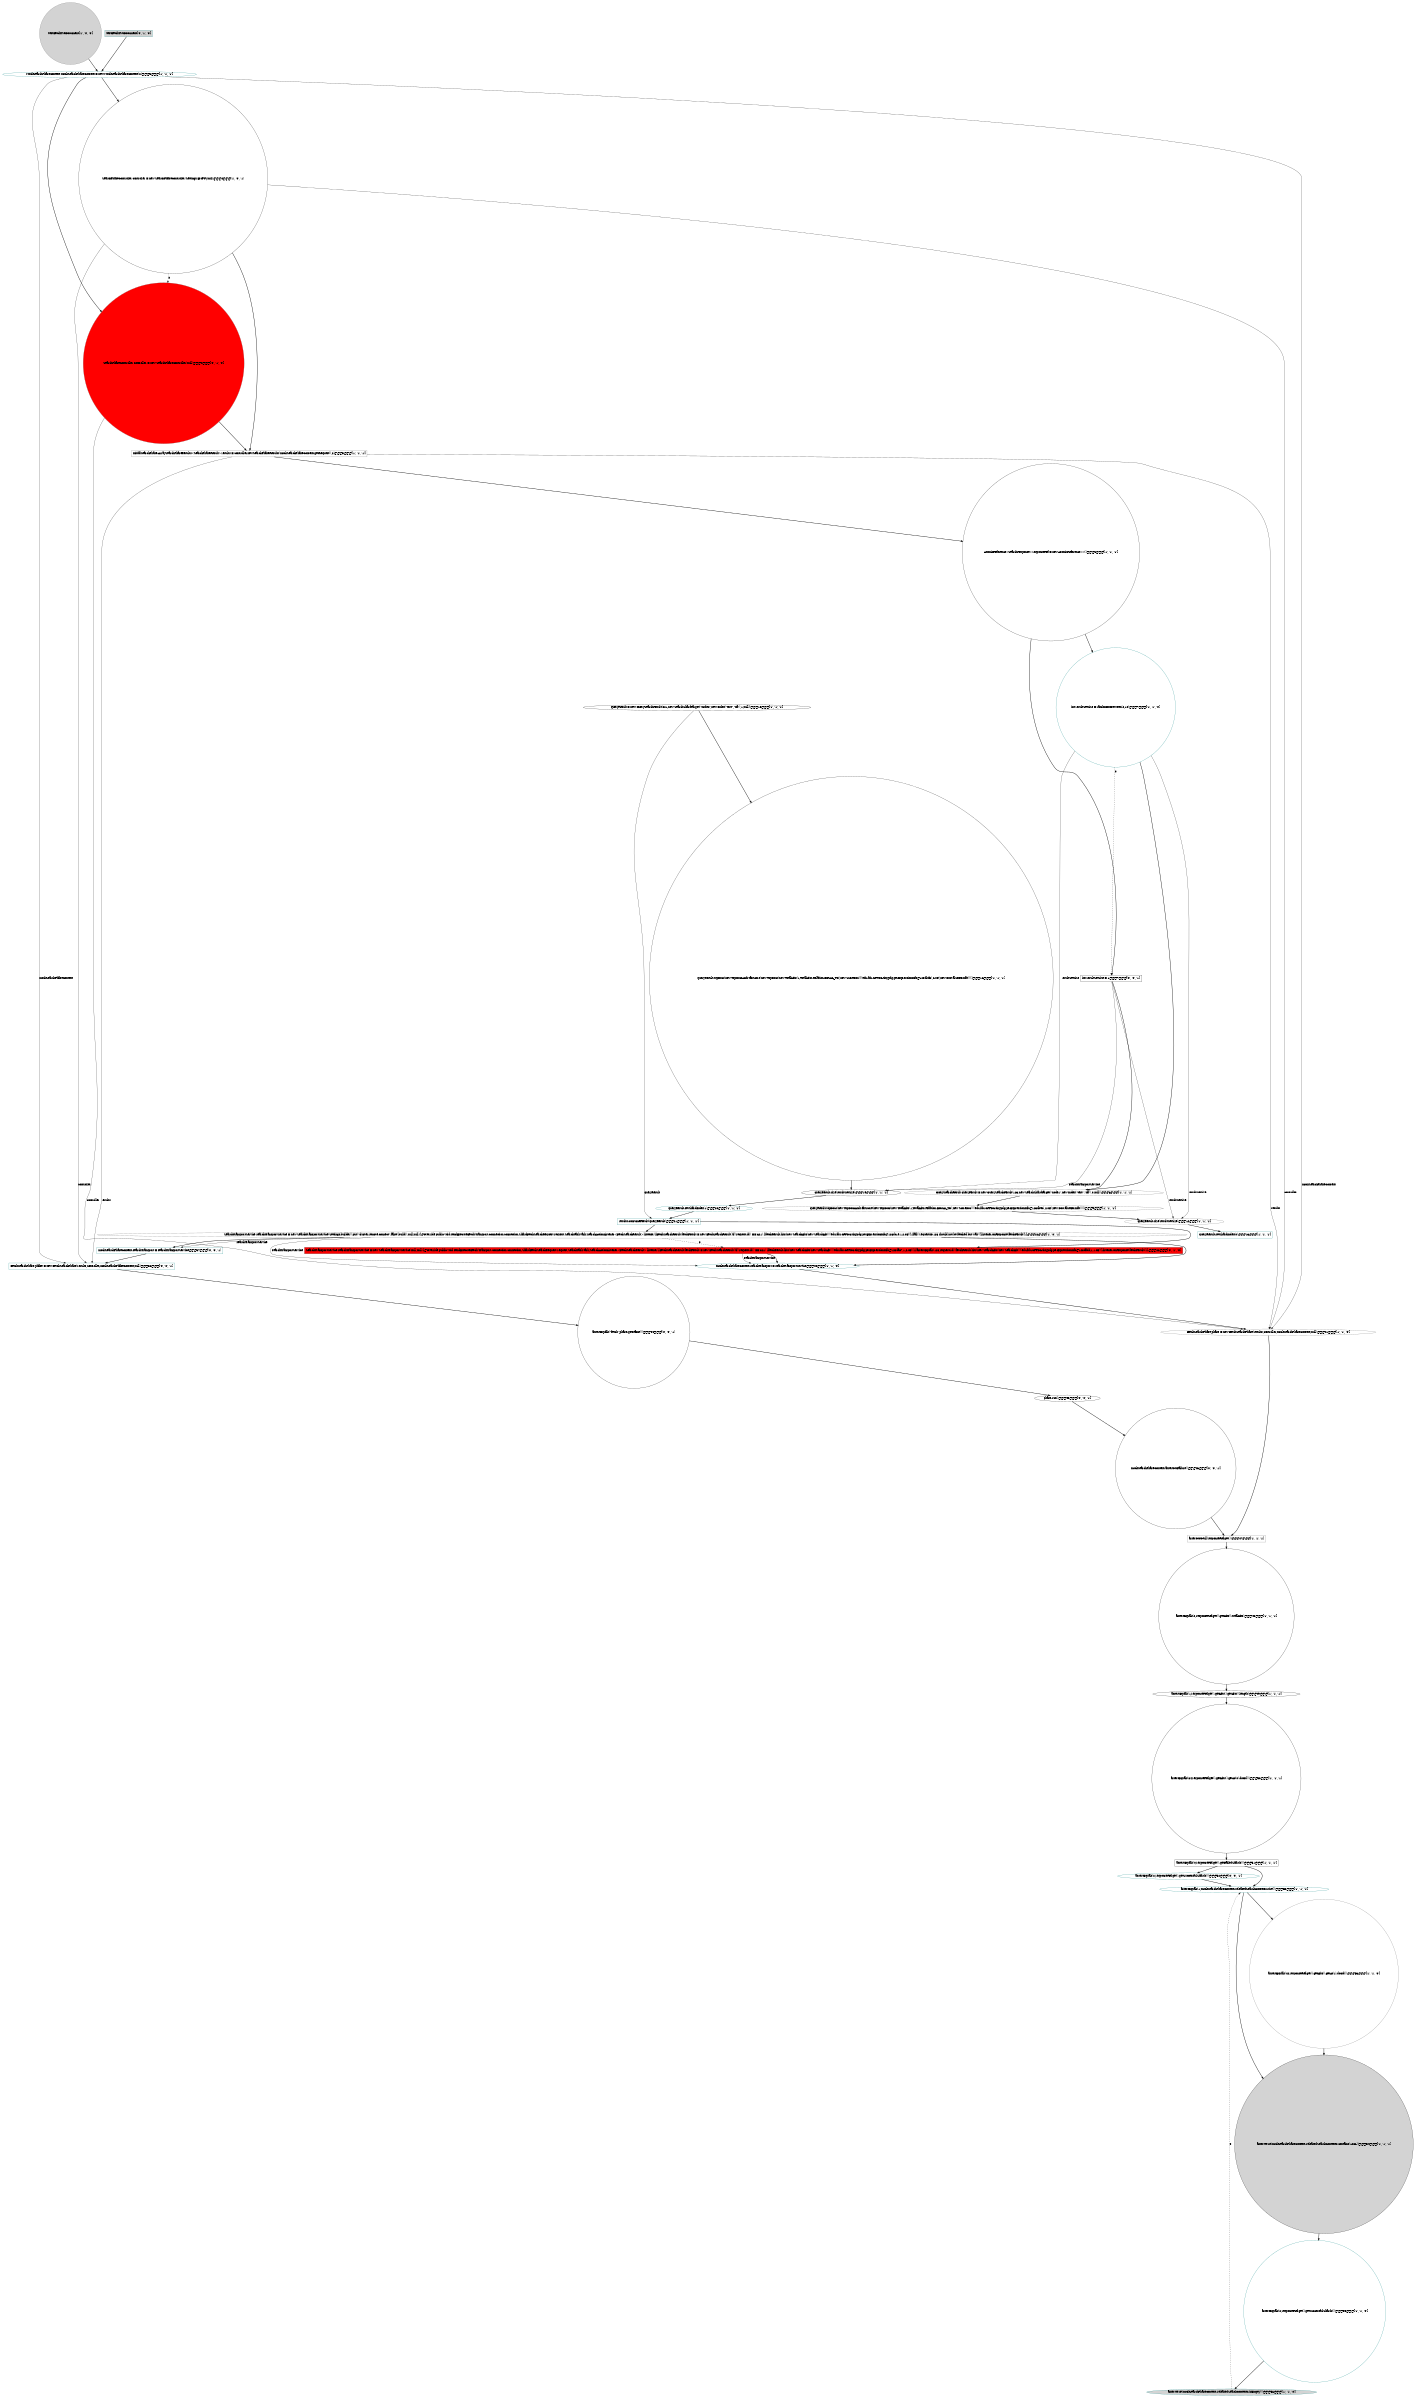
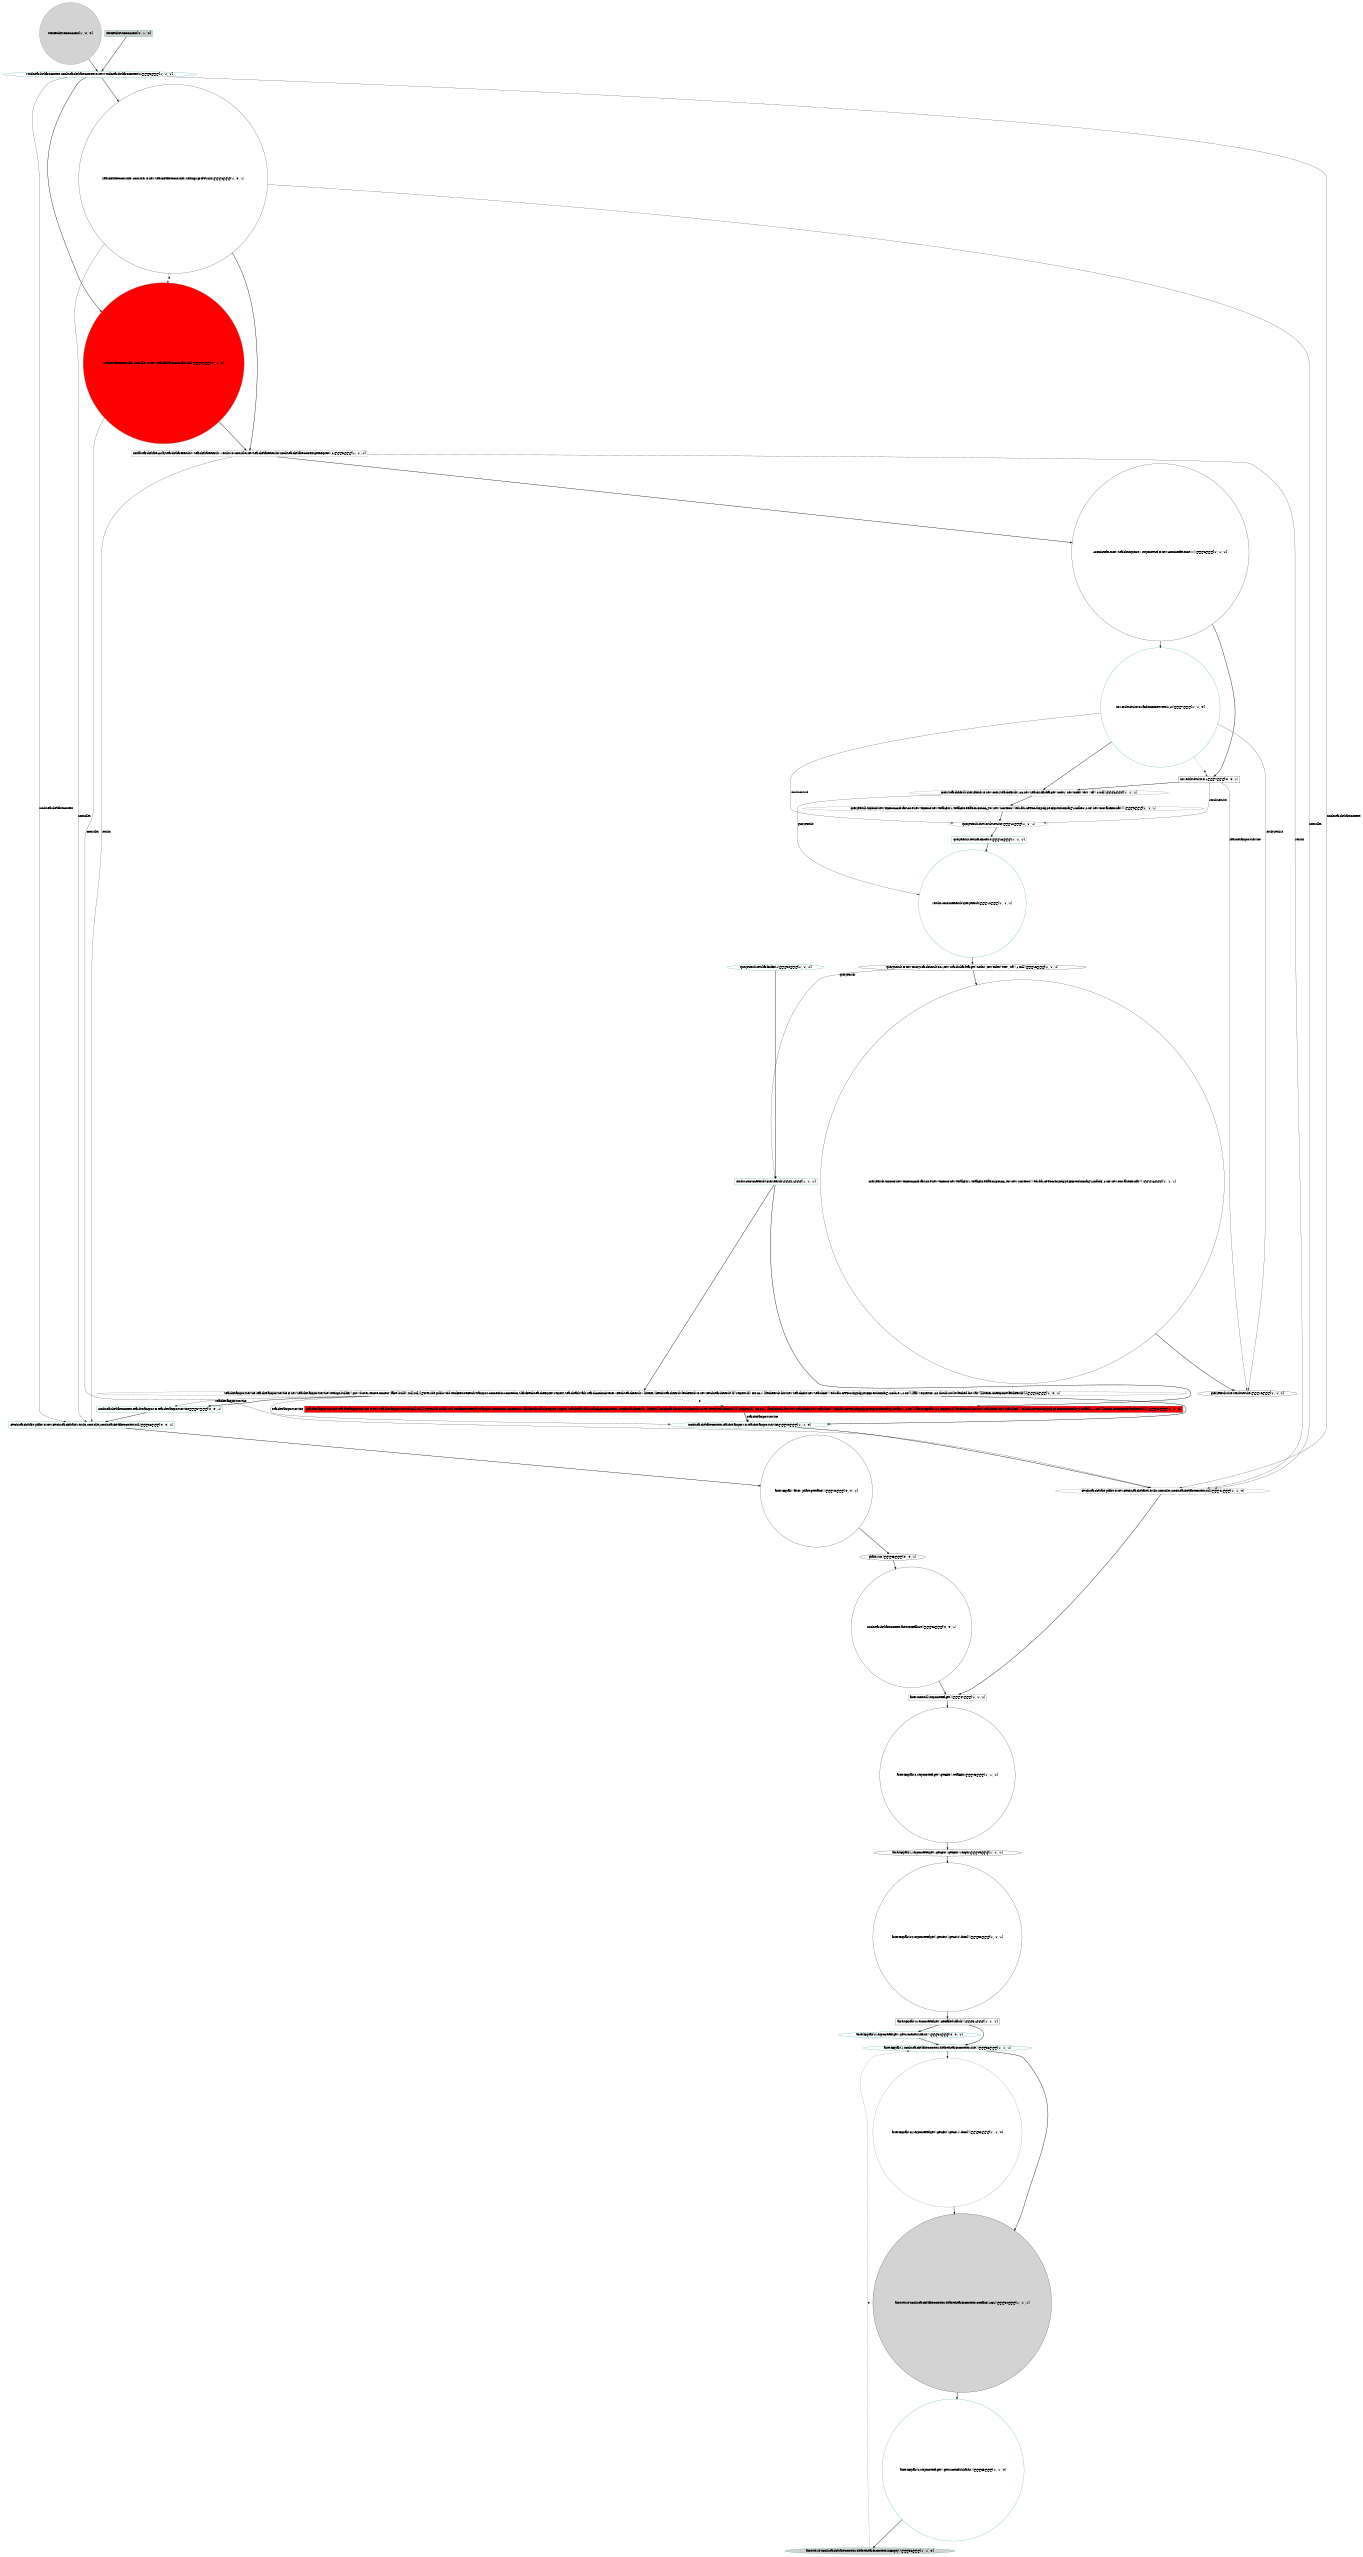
none -> (972, 904)
(778, 1201) -> none
